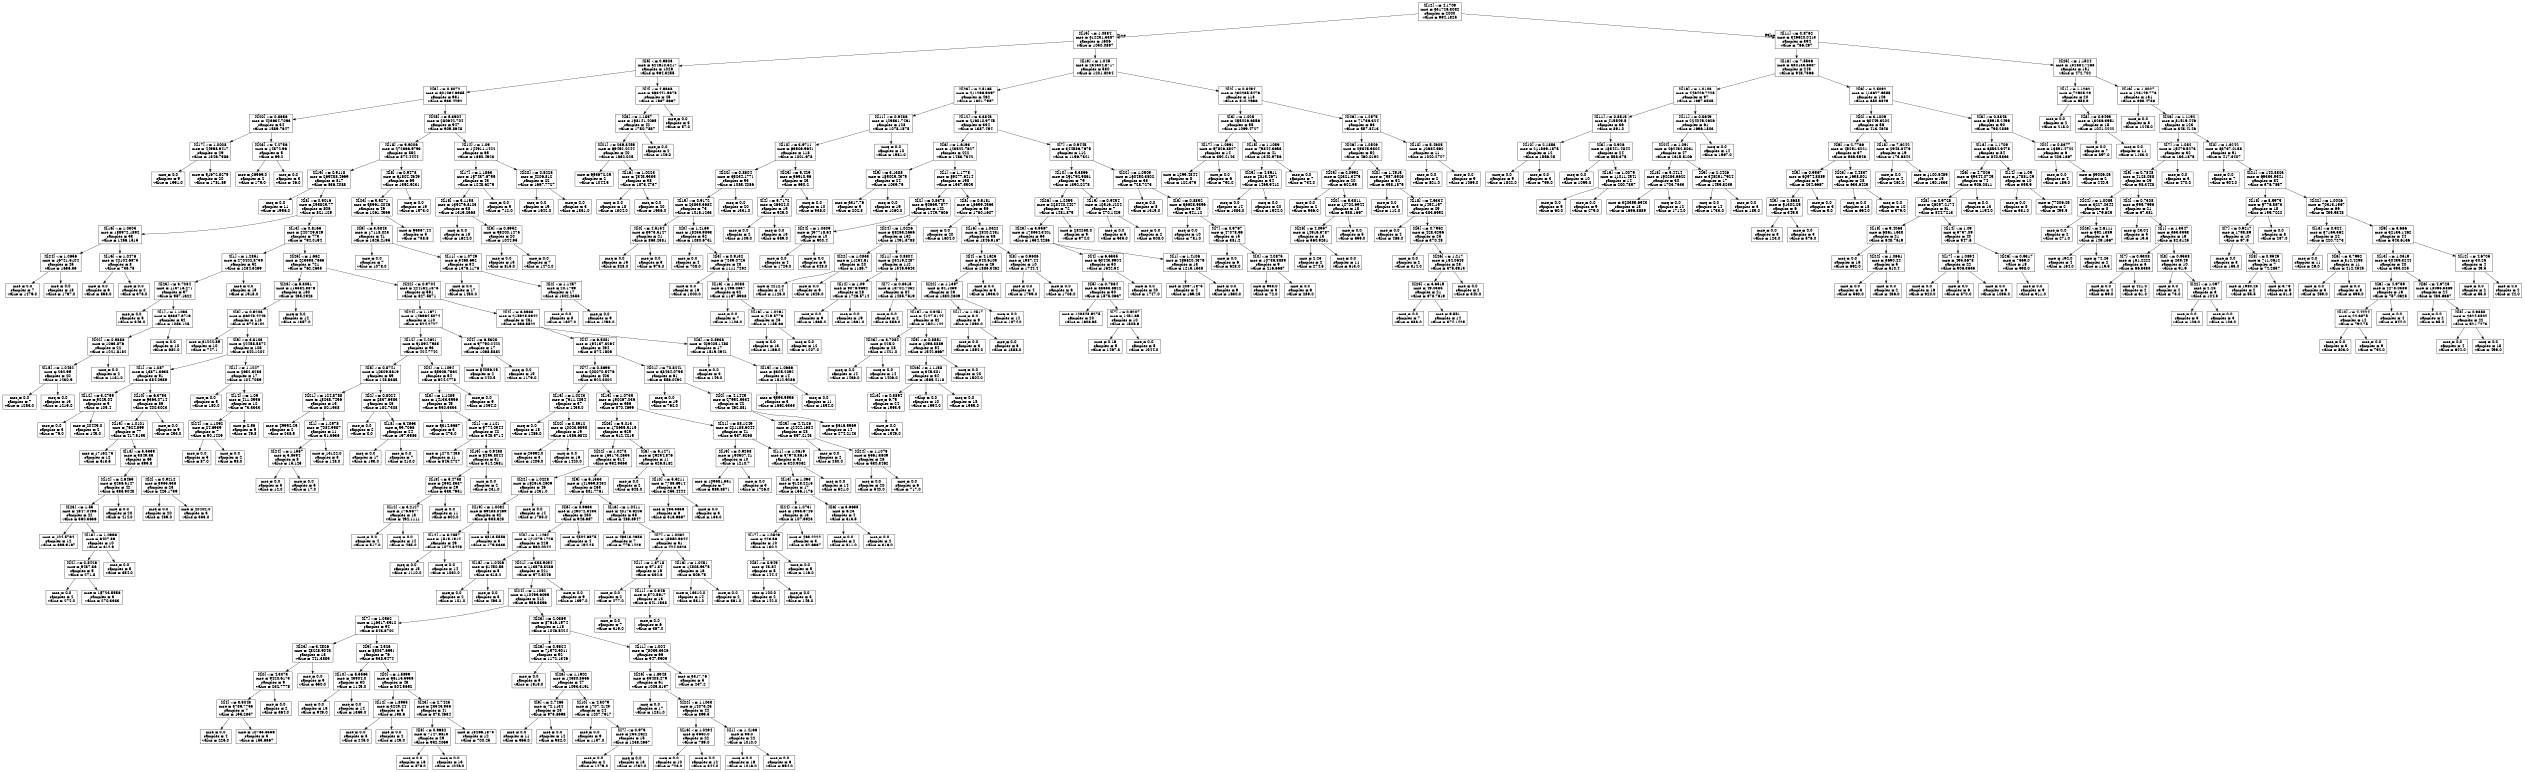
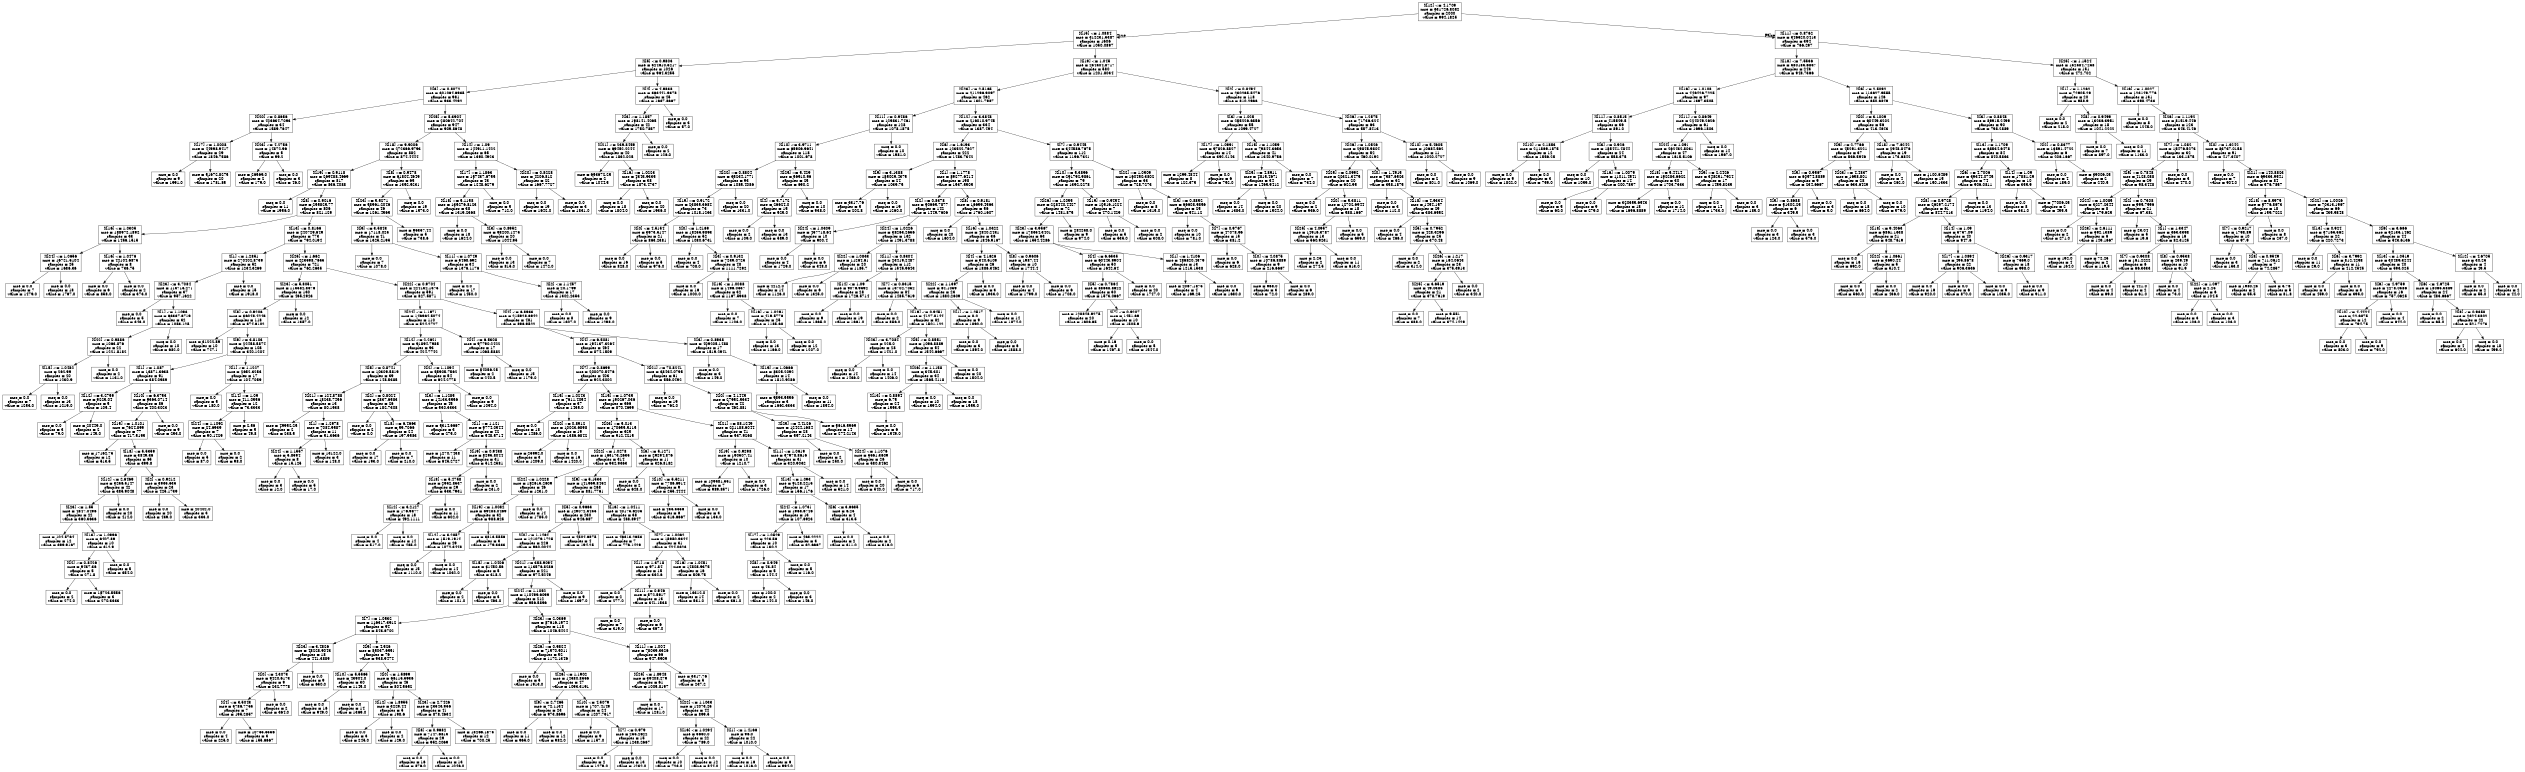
(2016, 263) -> (2016, 263)
(926, 402) -> (926, 402)
none -> (149, 471)
